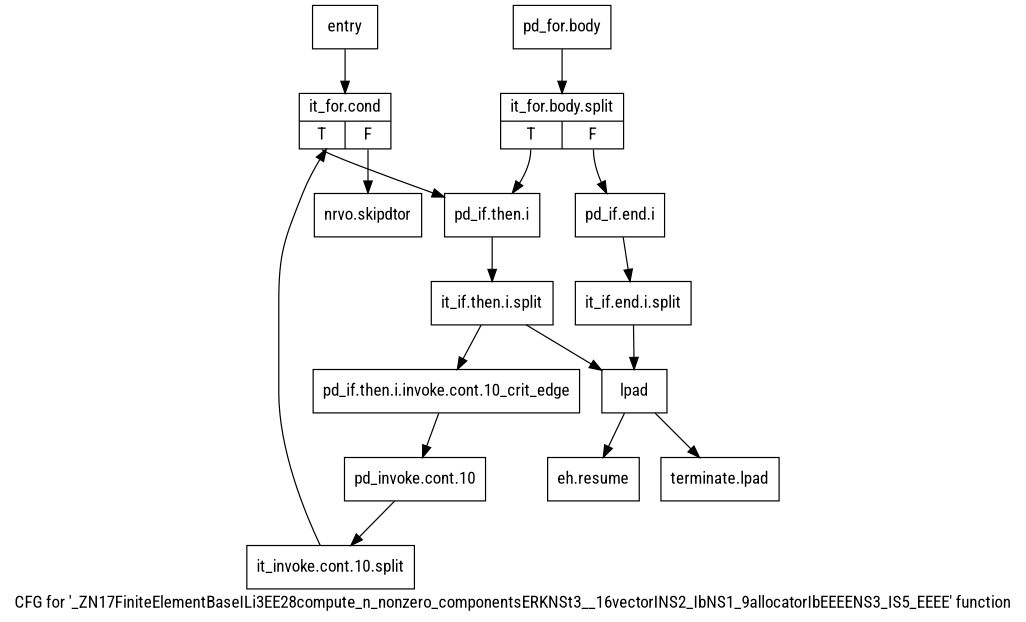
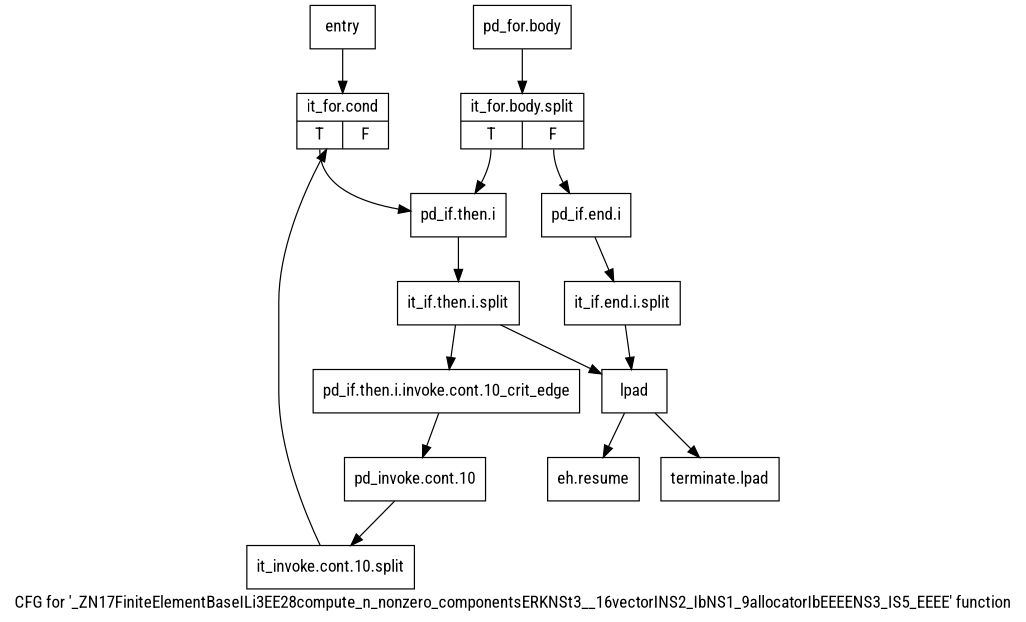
(368, 215) -> none
